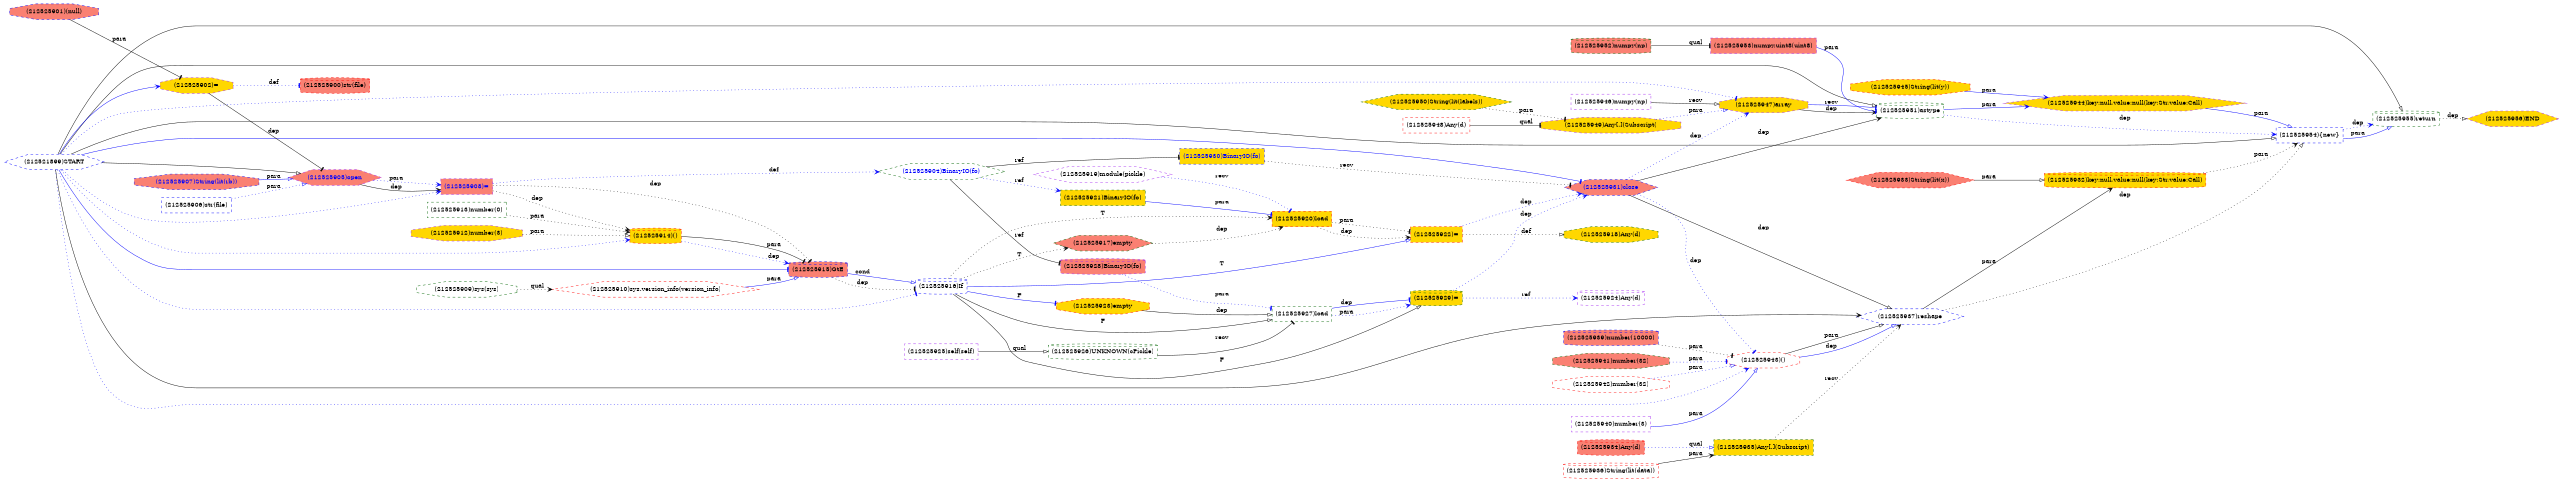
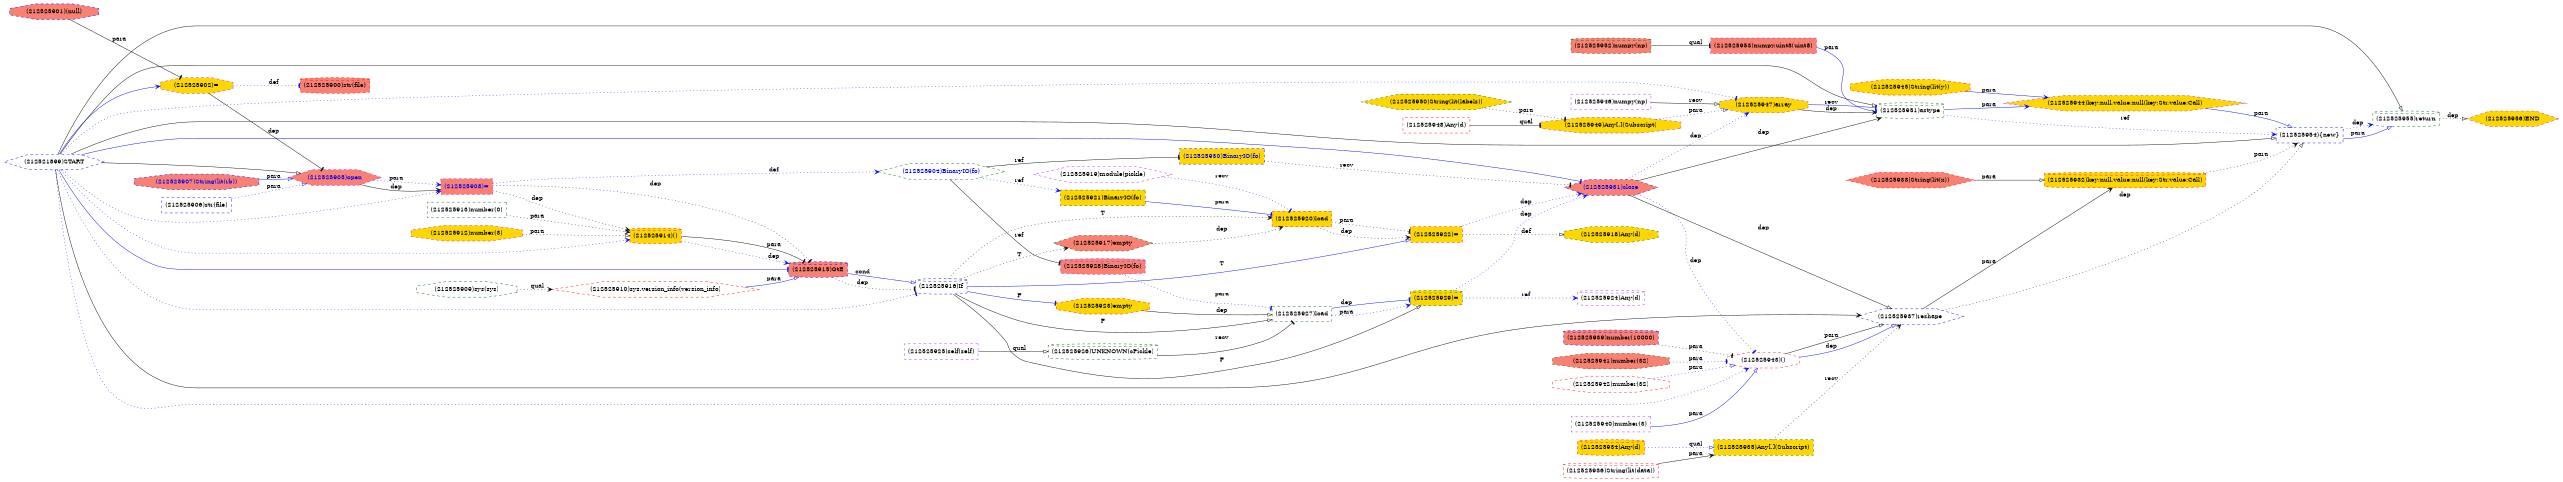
(2125, 118) -> (2125, 118)
(1611, 447) -> (1611, 447)
